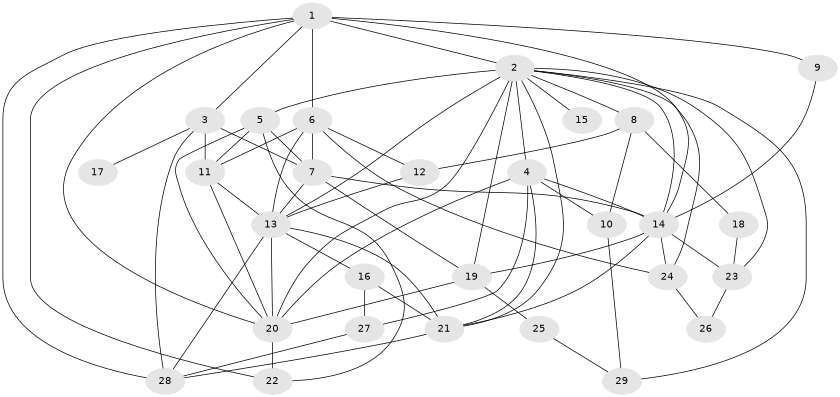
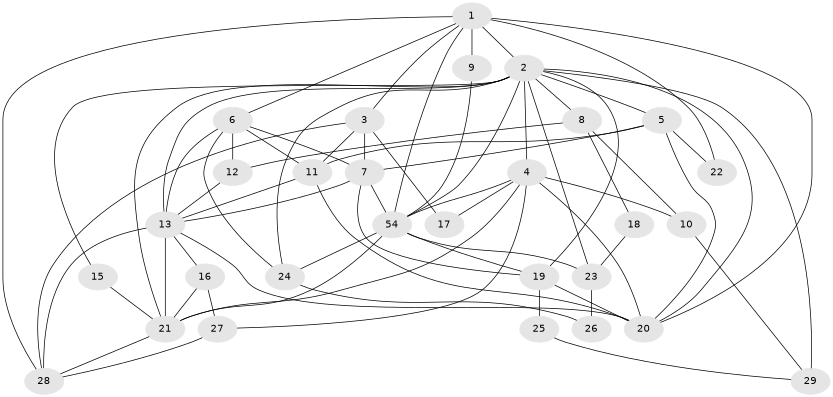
none -> (486, 199)
(659, 225) -> (392, 225)
none -> (132, 303)
(273, 358) -> none
